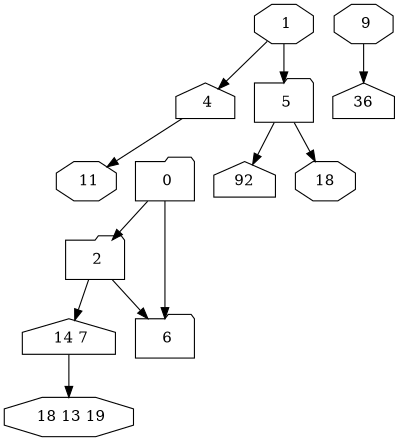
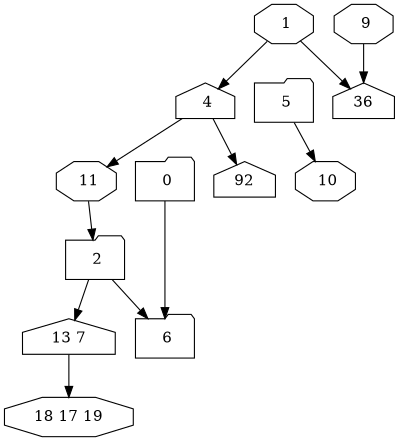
(284, 58) -> (321, 61)
(266, 139) -> (222, 137)
(325, 181) -> (325, 181)
(134, 217) -> (90, 215)
(69, 338) -> (69, 338)
(69, 417) -> (69, 417)
